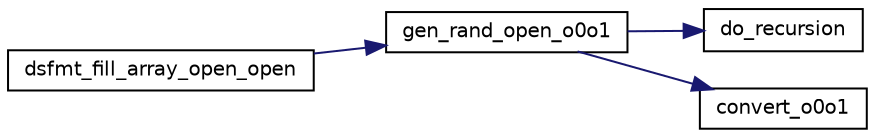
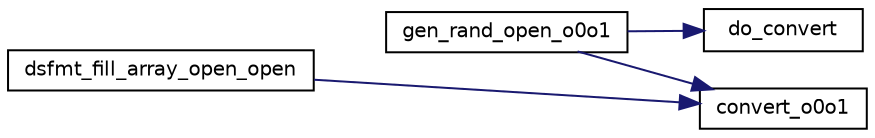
(783, 30) -> (783, 30)
(340, 51) -> (497, 91)
